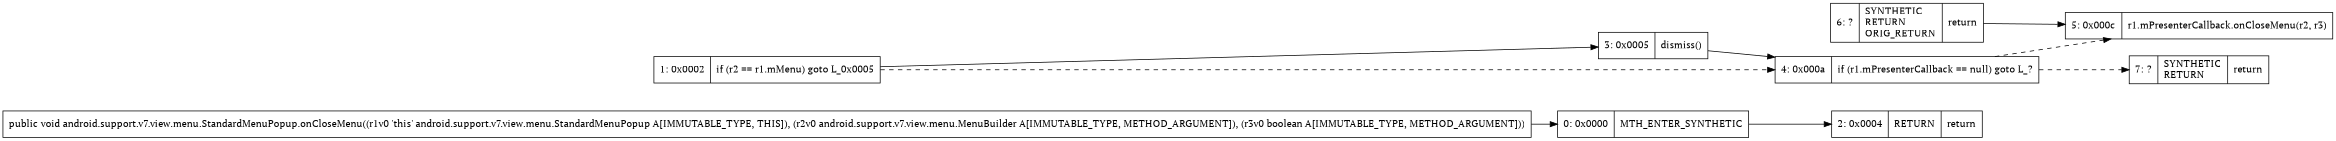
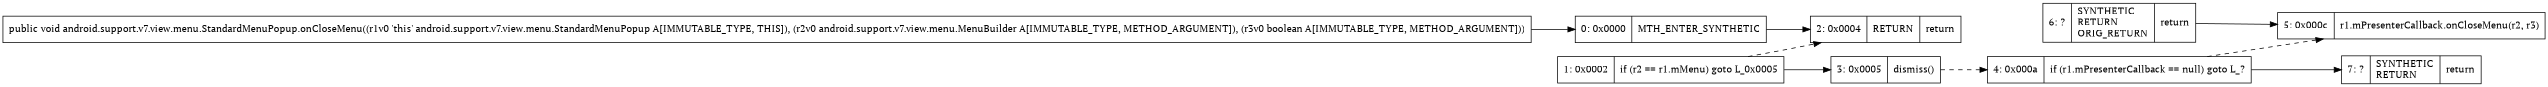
(1738, 54) -> (1960, 70)
(1324, 70) -> (1781, 51)
(2080, 70) -> (2293, 70)
